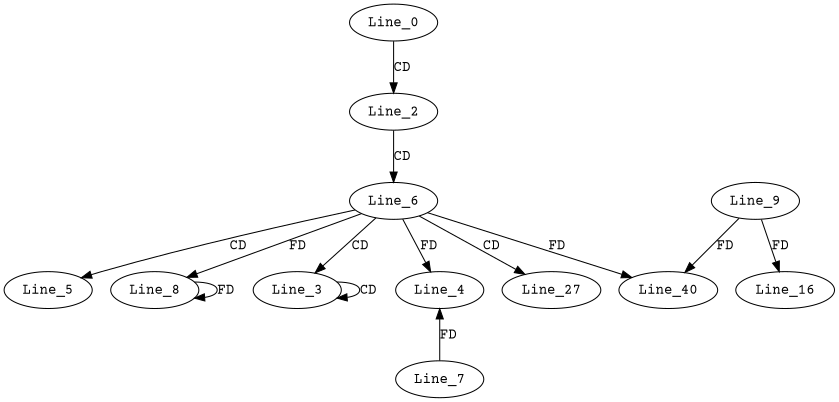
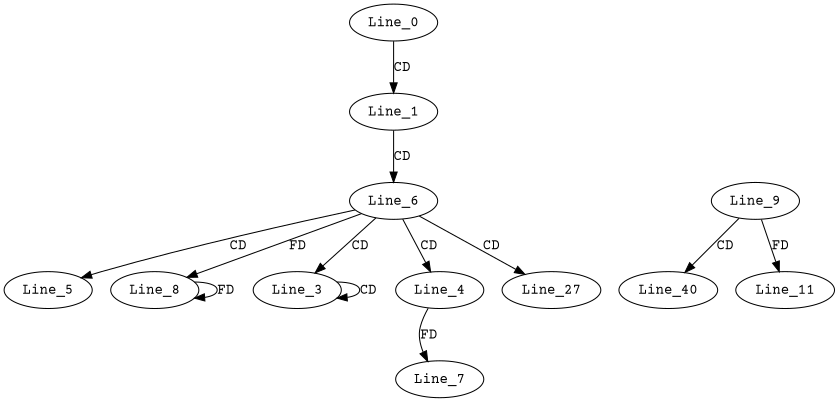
(394, 112) -> (394, 112)
(525, 244) -> none
(429, 245) -> (429, 245)
(725, 245) -> (725, 245)
(785, 290) -> (785, 290)
(440, 340) -> (420, 330)
